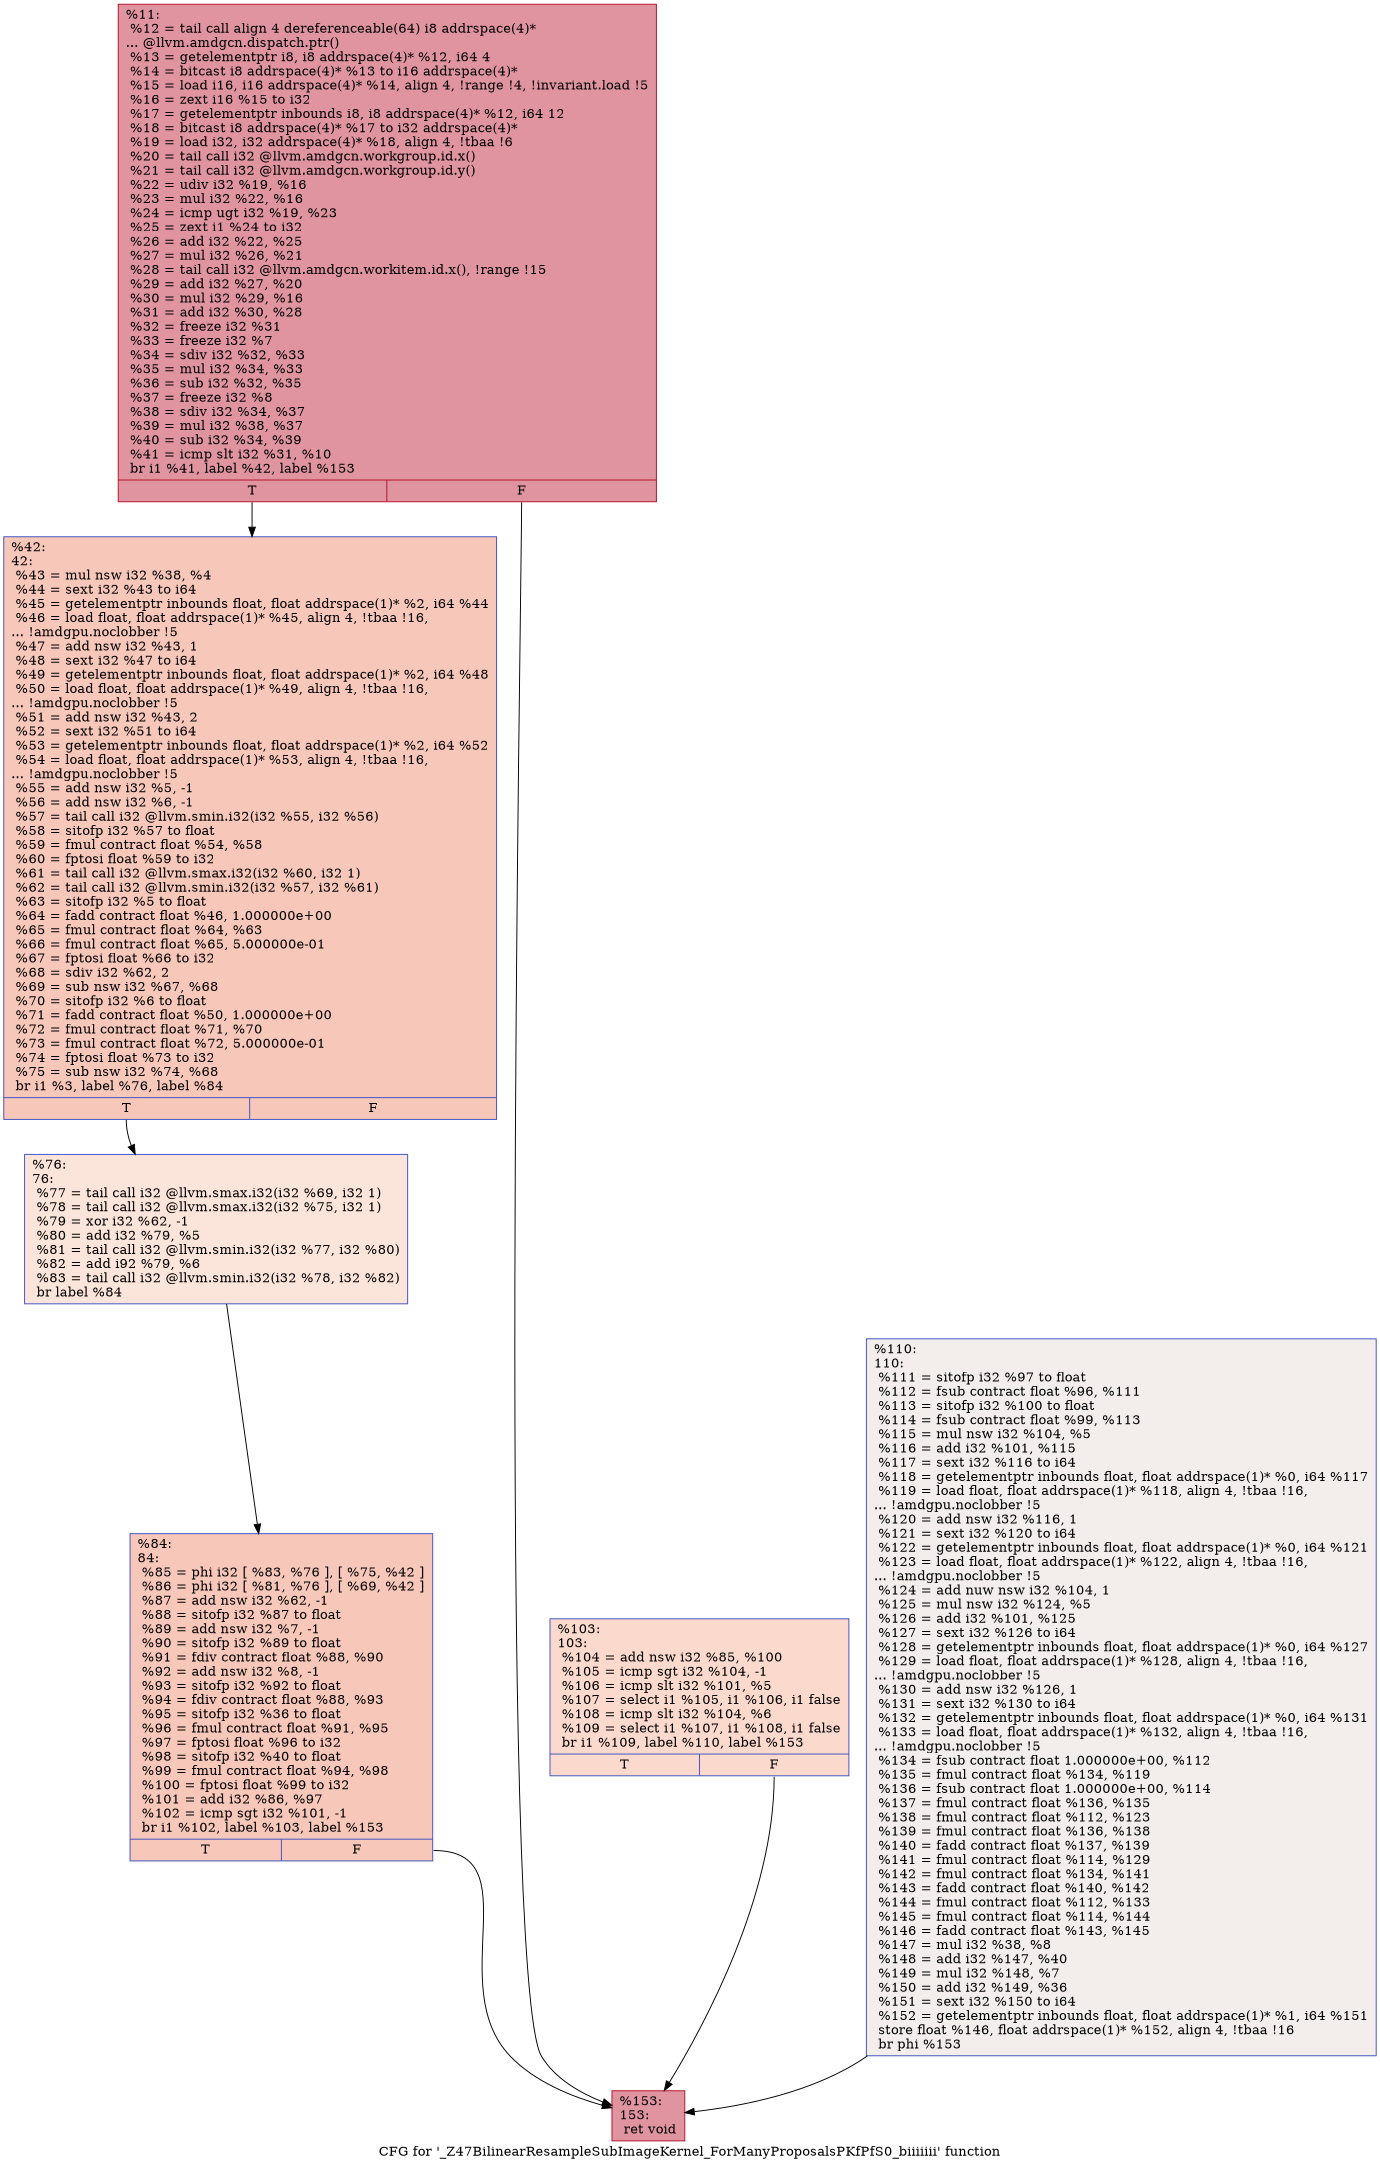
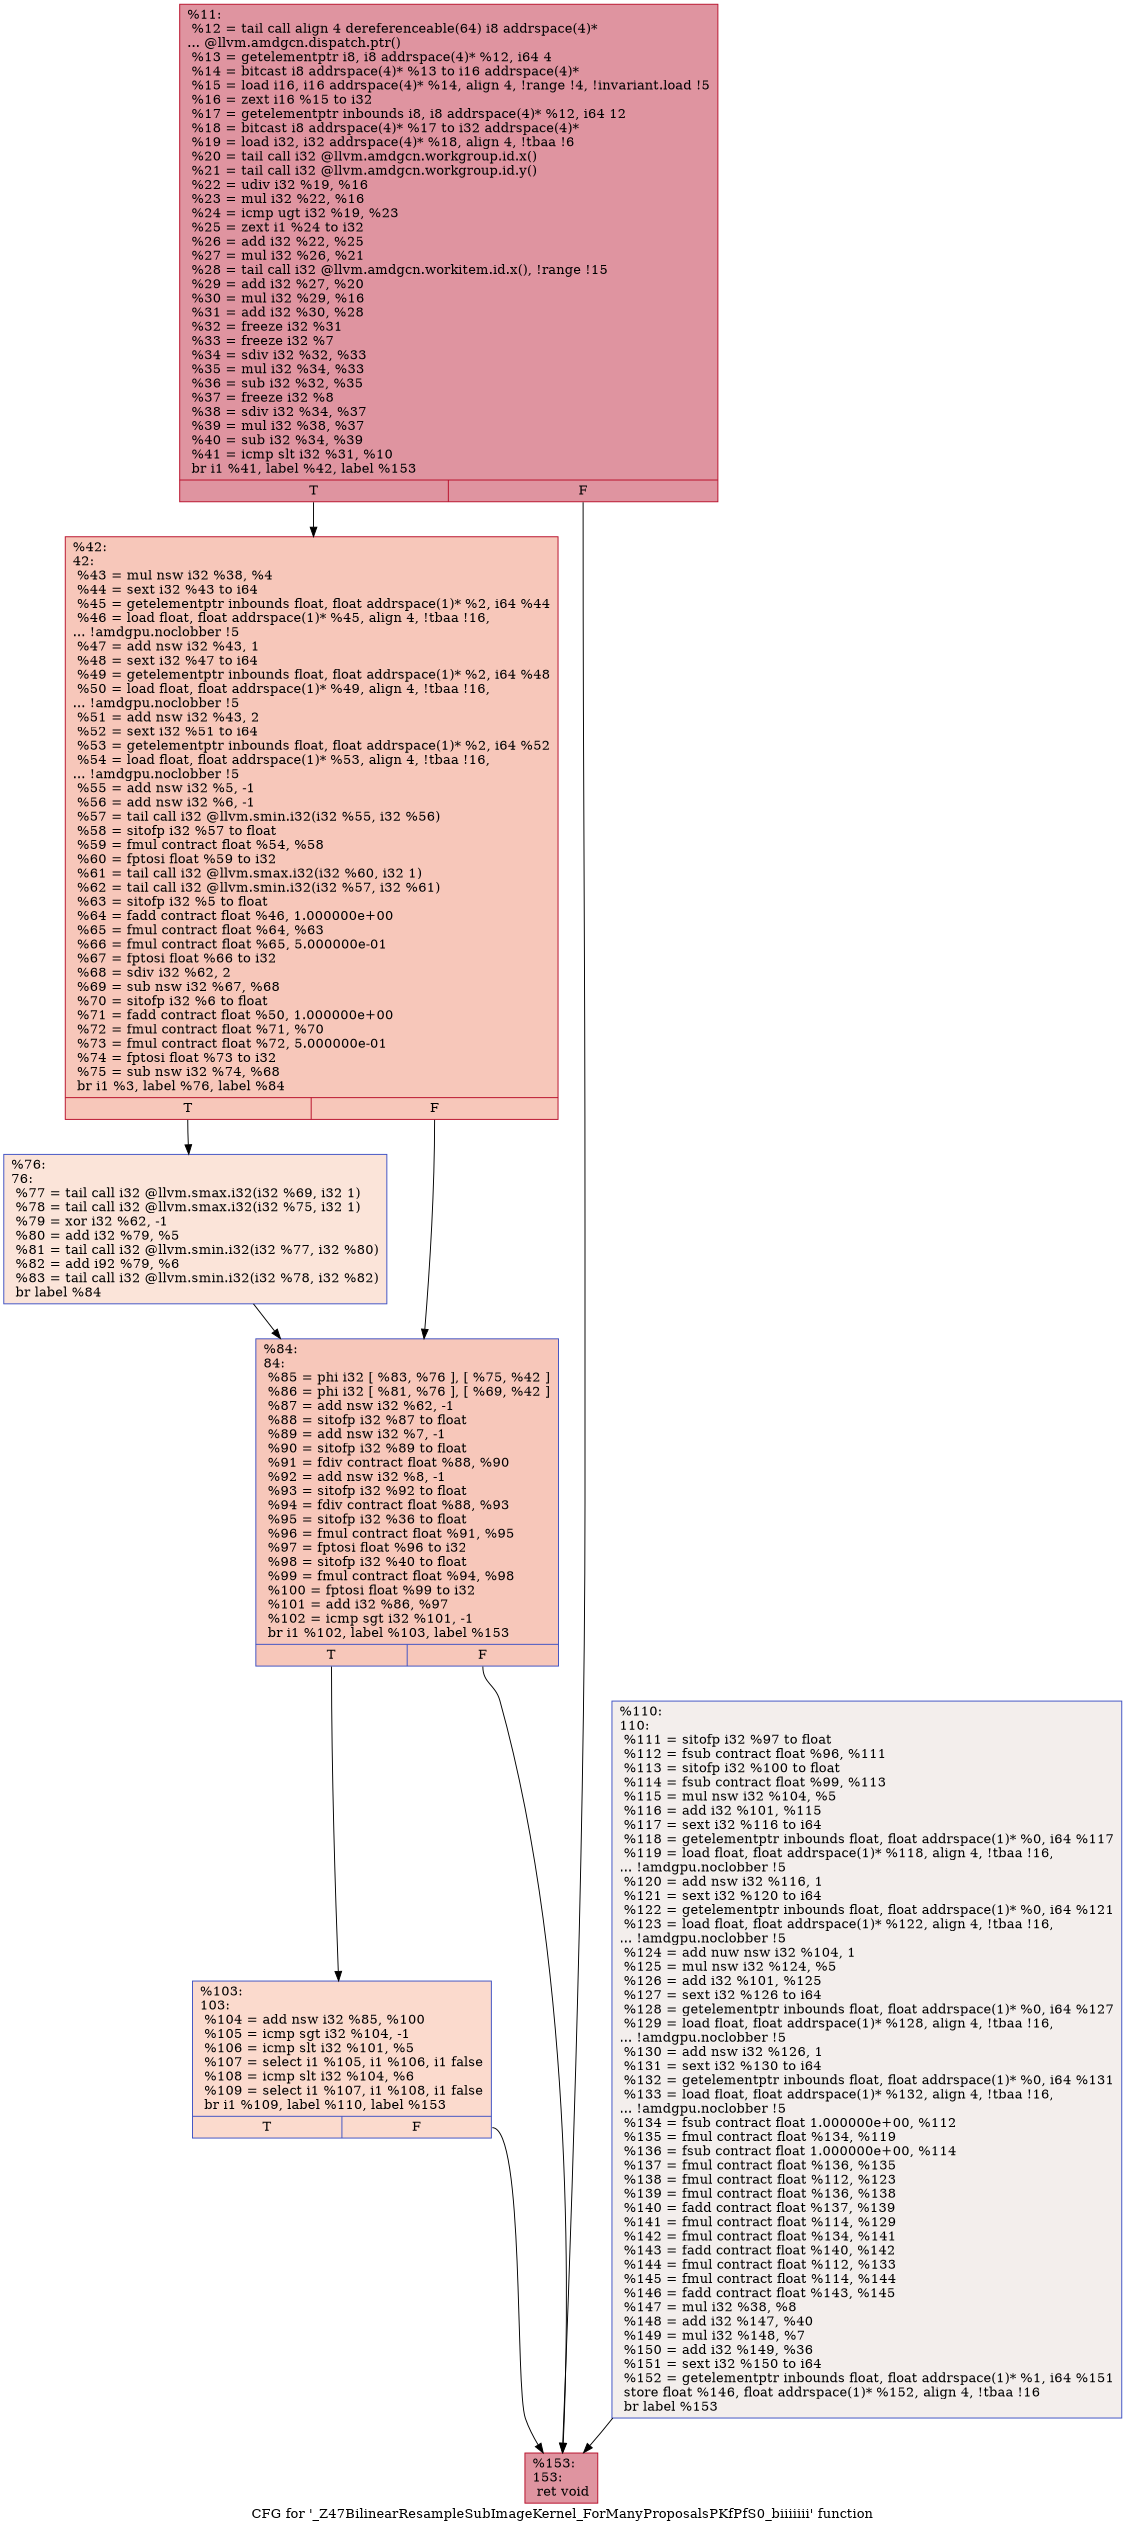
(250, 828) -> (312, 828)
none -> (432, 1225)
none -> (334, 1819)
(918, 2044) -> (669, 2407)
